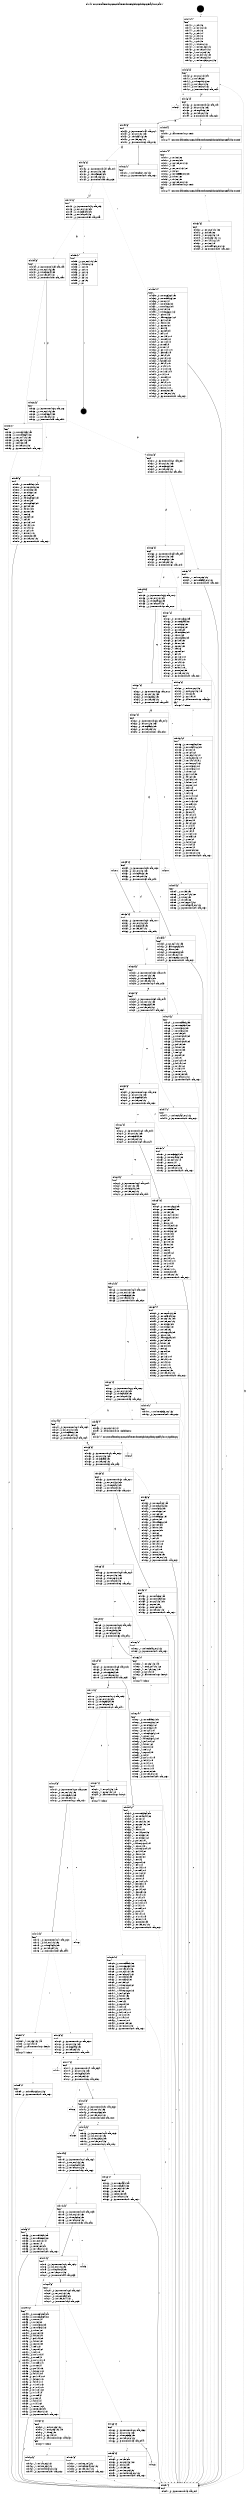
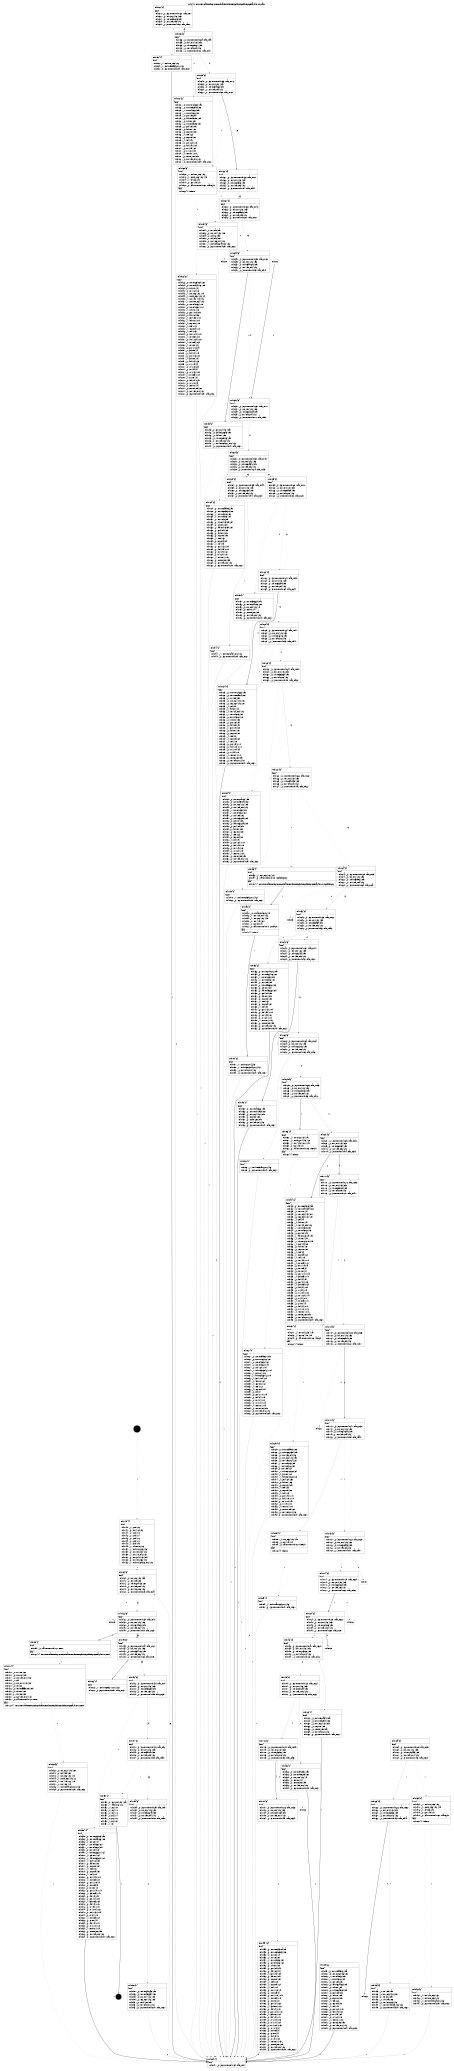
(47, 411) -> none
none -> (260, 920)
(143, 1048) -> (267, 474)
(203, 1722) -> (204, 1253)
(60, 2280) -> none
